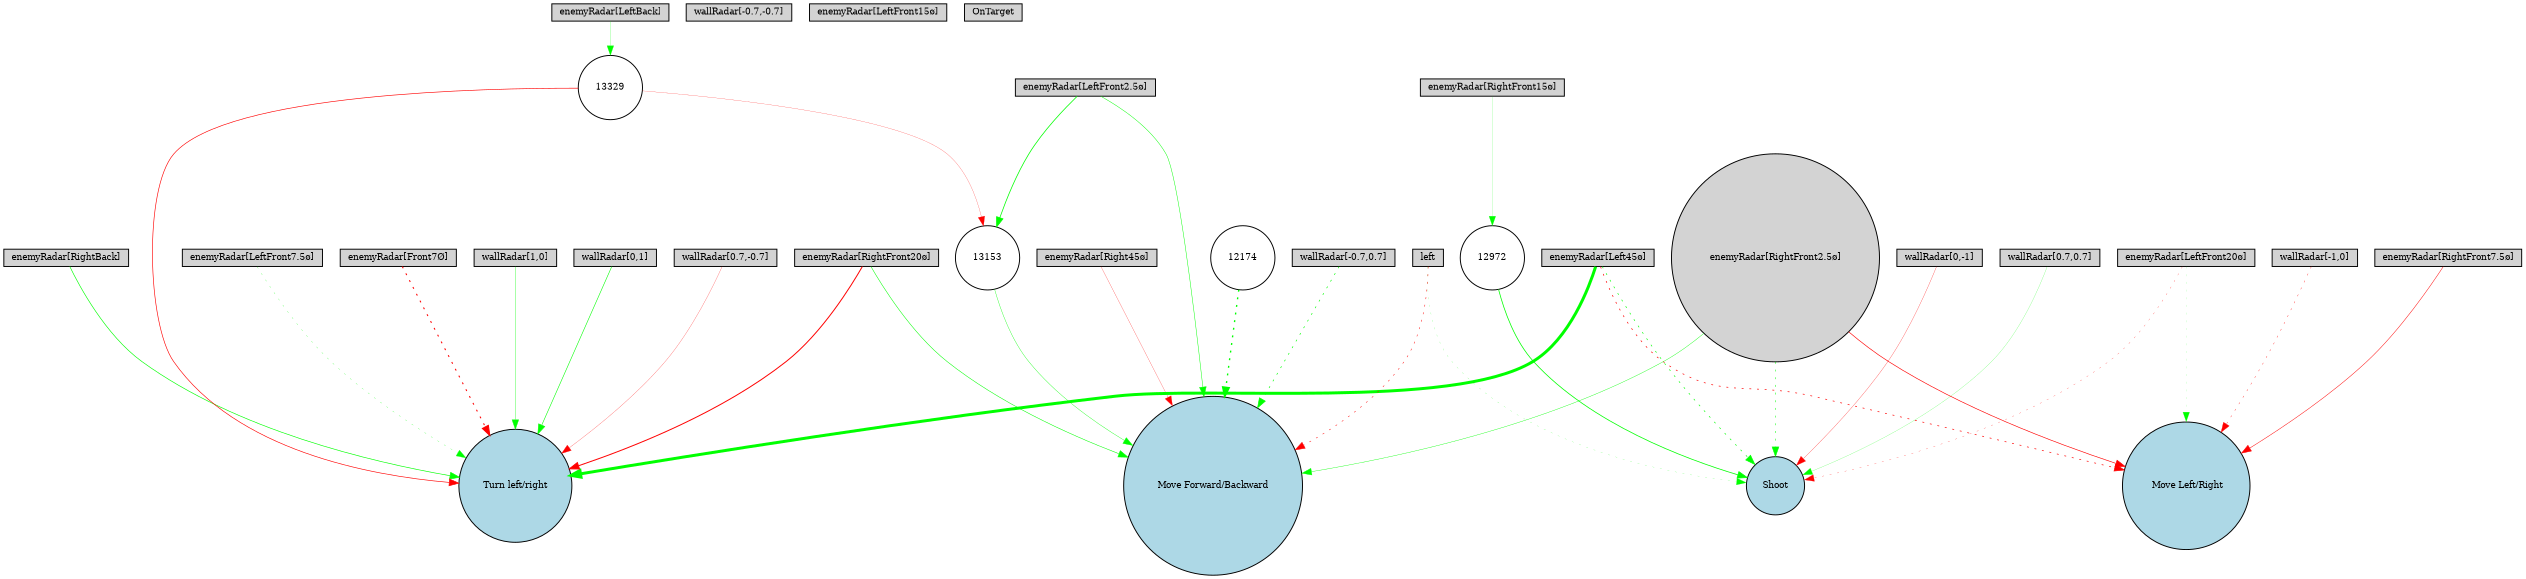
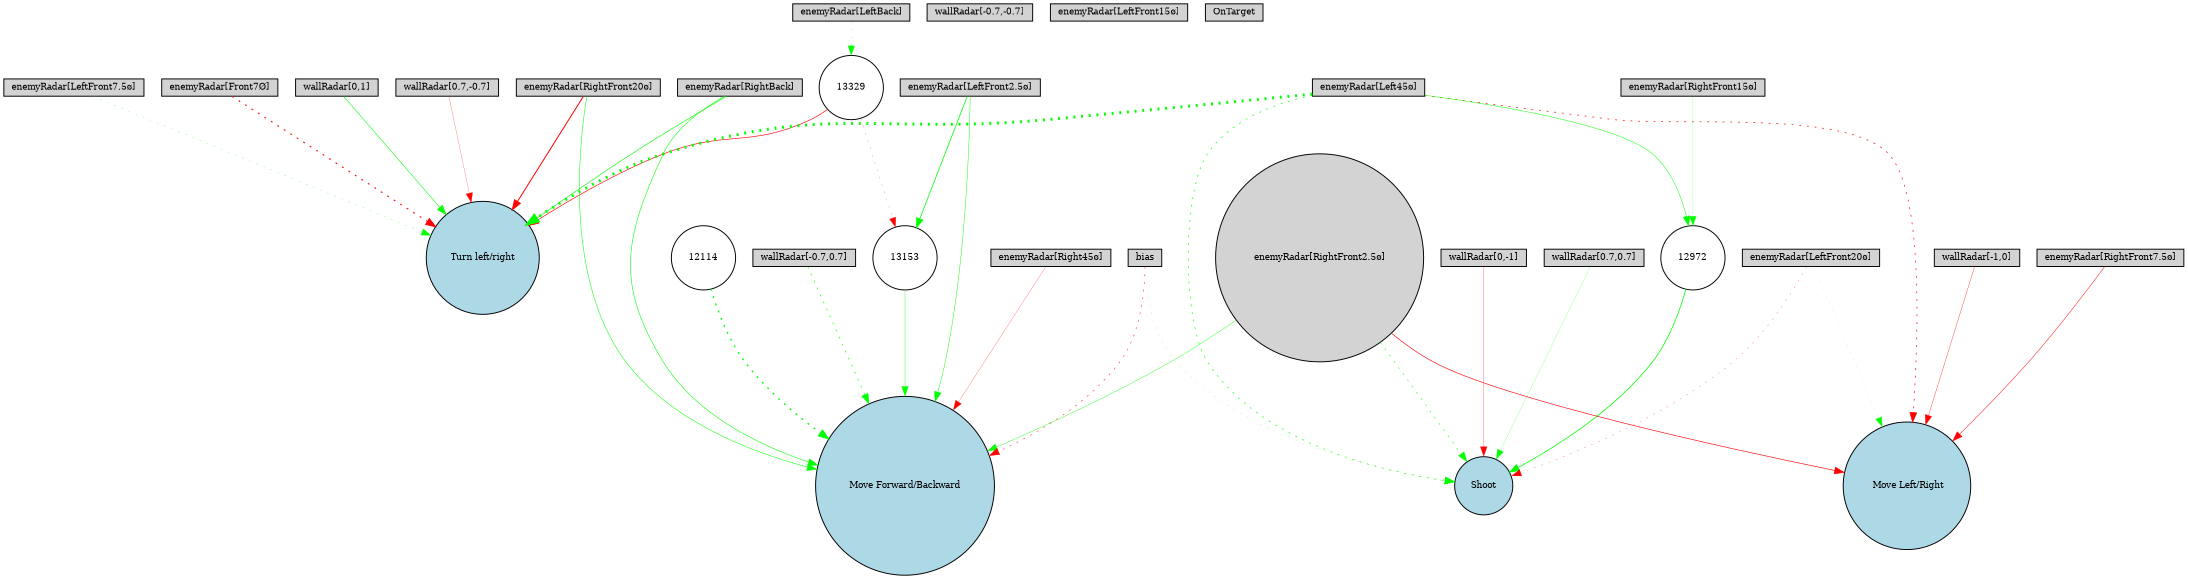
(610, 33) -> (851, 33)
(834, 116) -> (877, 168)
none -> (1577, 123)
(515, 258) -> none
(1243, 258) -> (703, 258)
(1428, 258) -> (1145, 258)
none -> (637, 305)
(2272, 347) -> (1952, 341)
(1114, 396) -> (915, 124)
